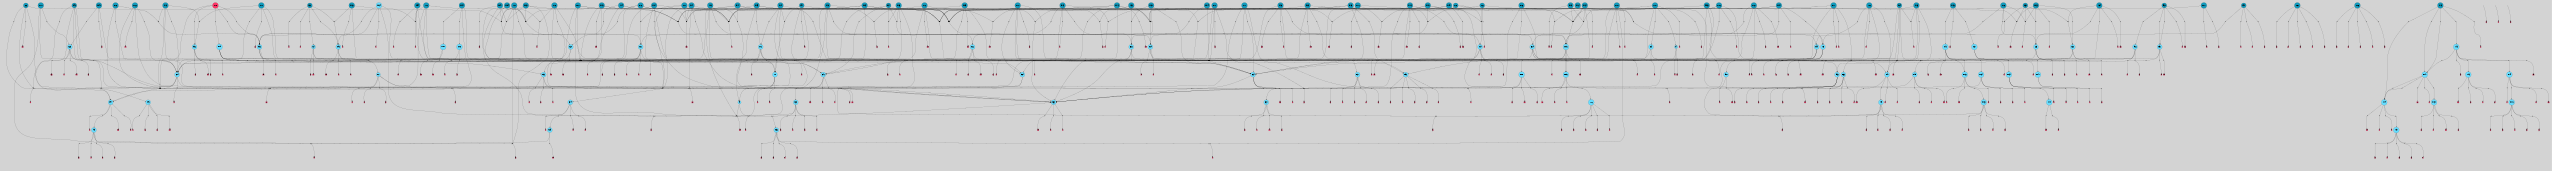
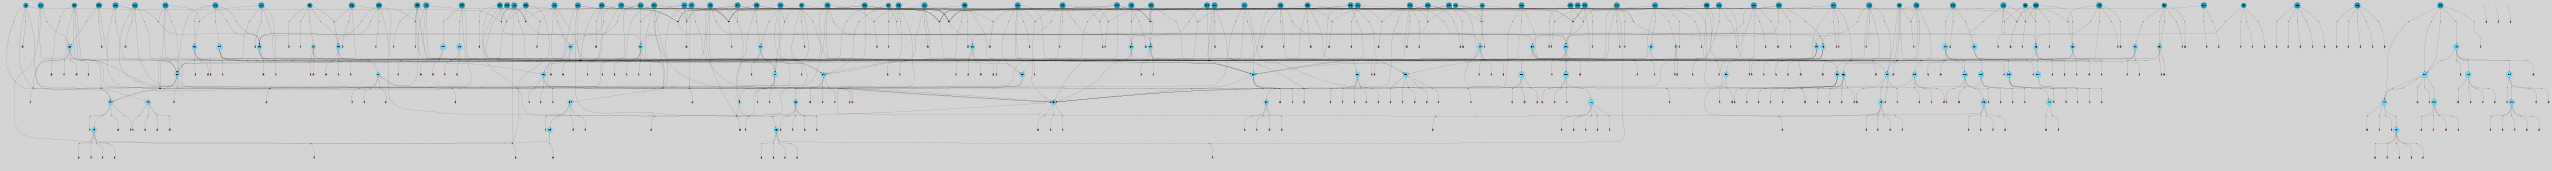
(215, 5) -> (215, 5)
(379, 5) -> (379, 5)
